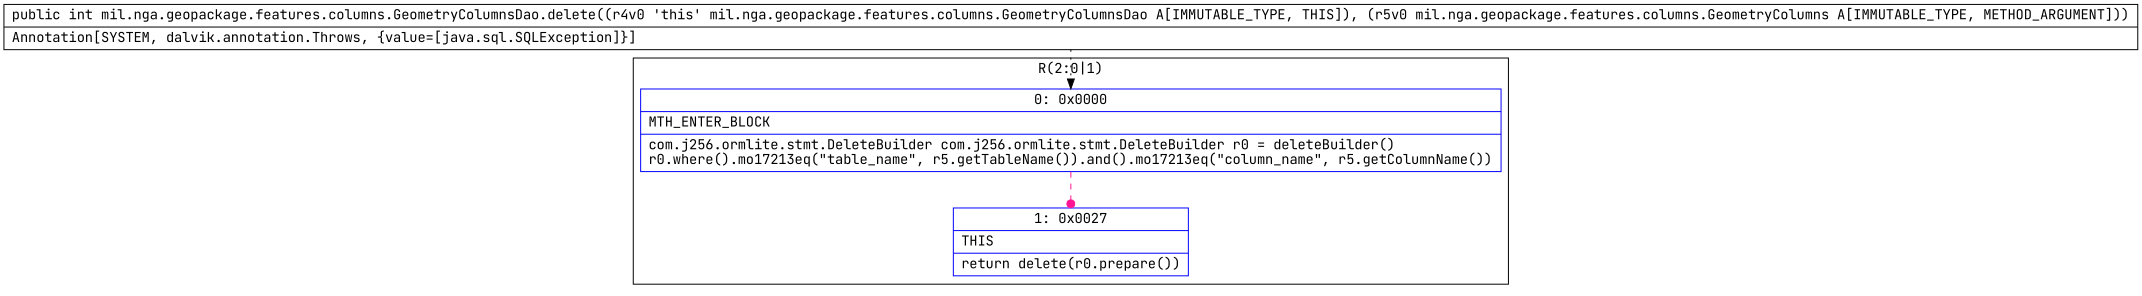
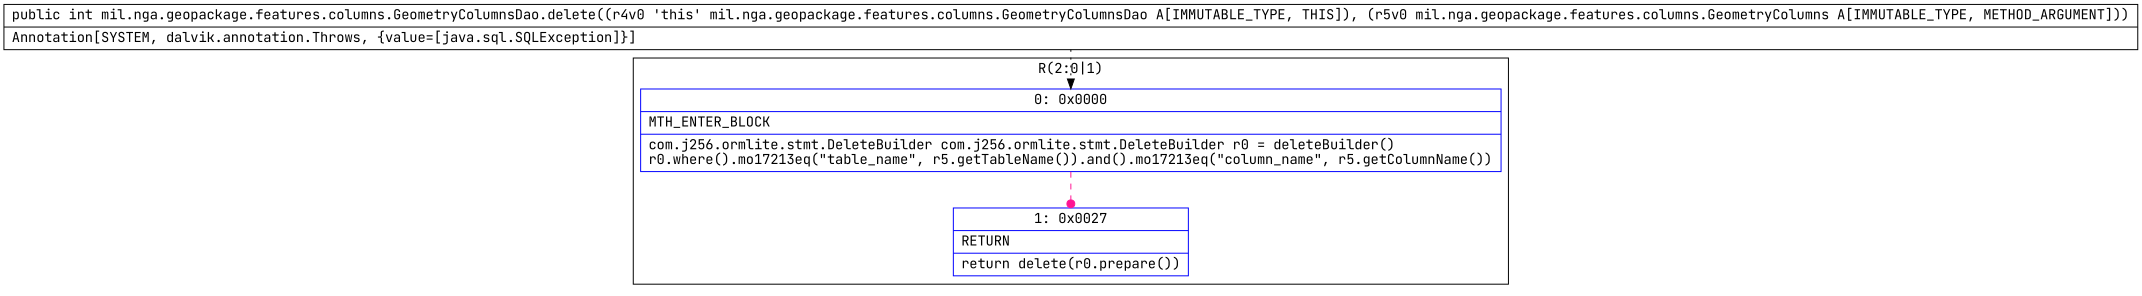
(978, 241) -> (986, 241)
